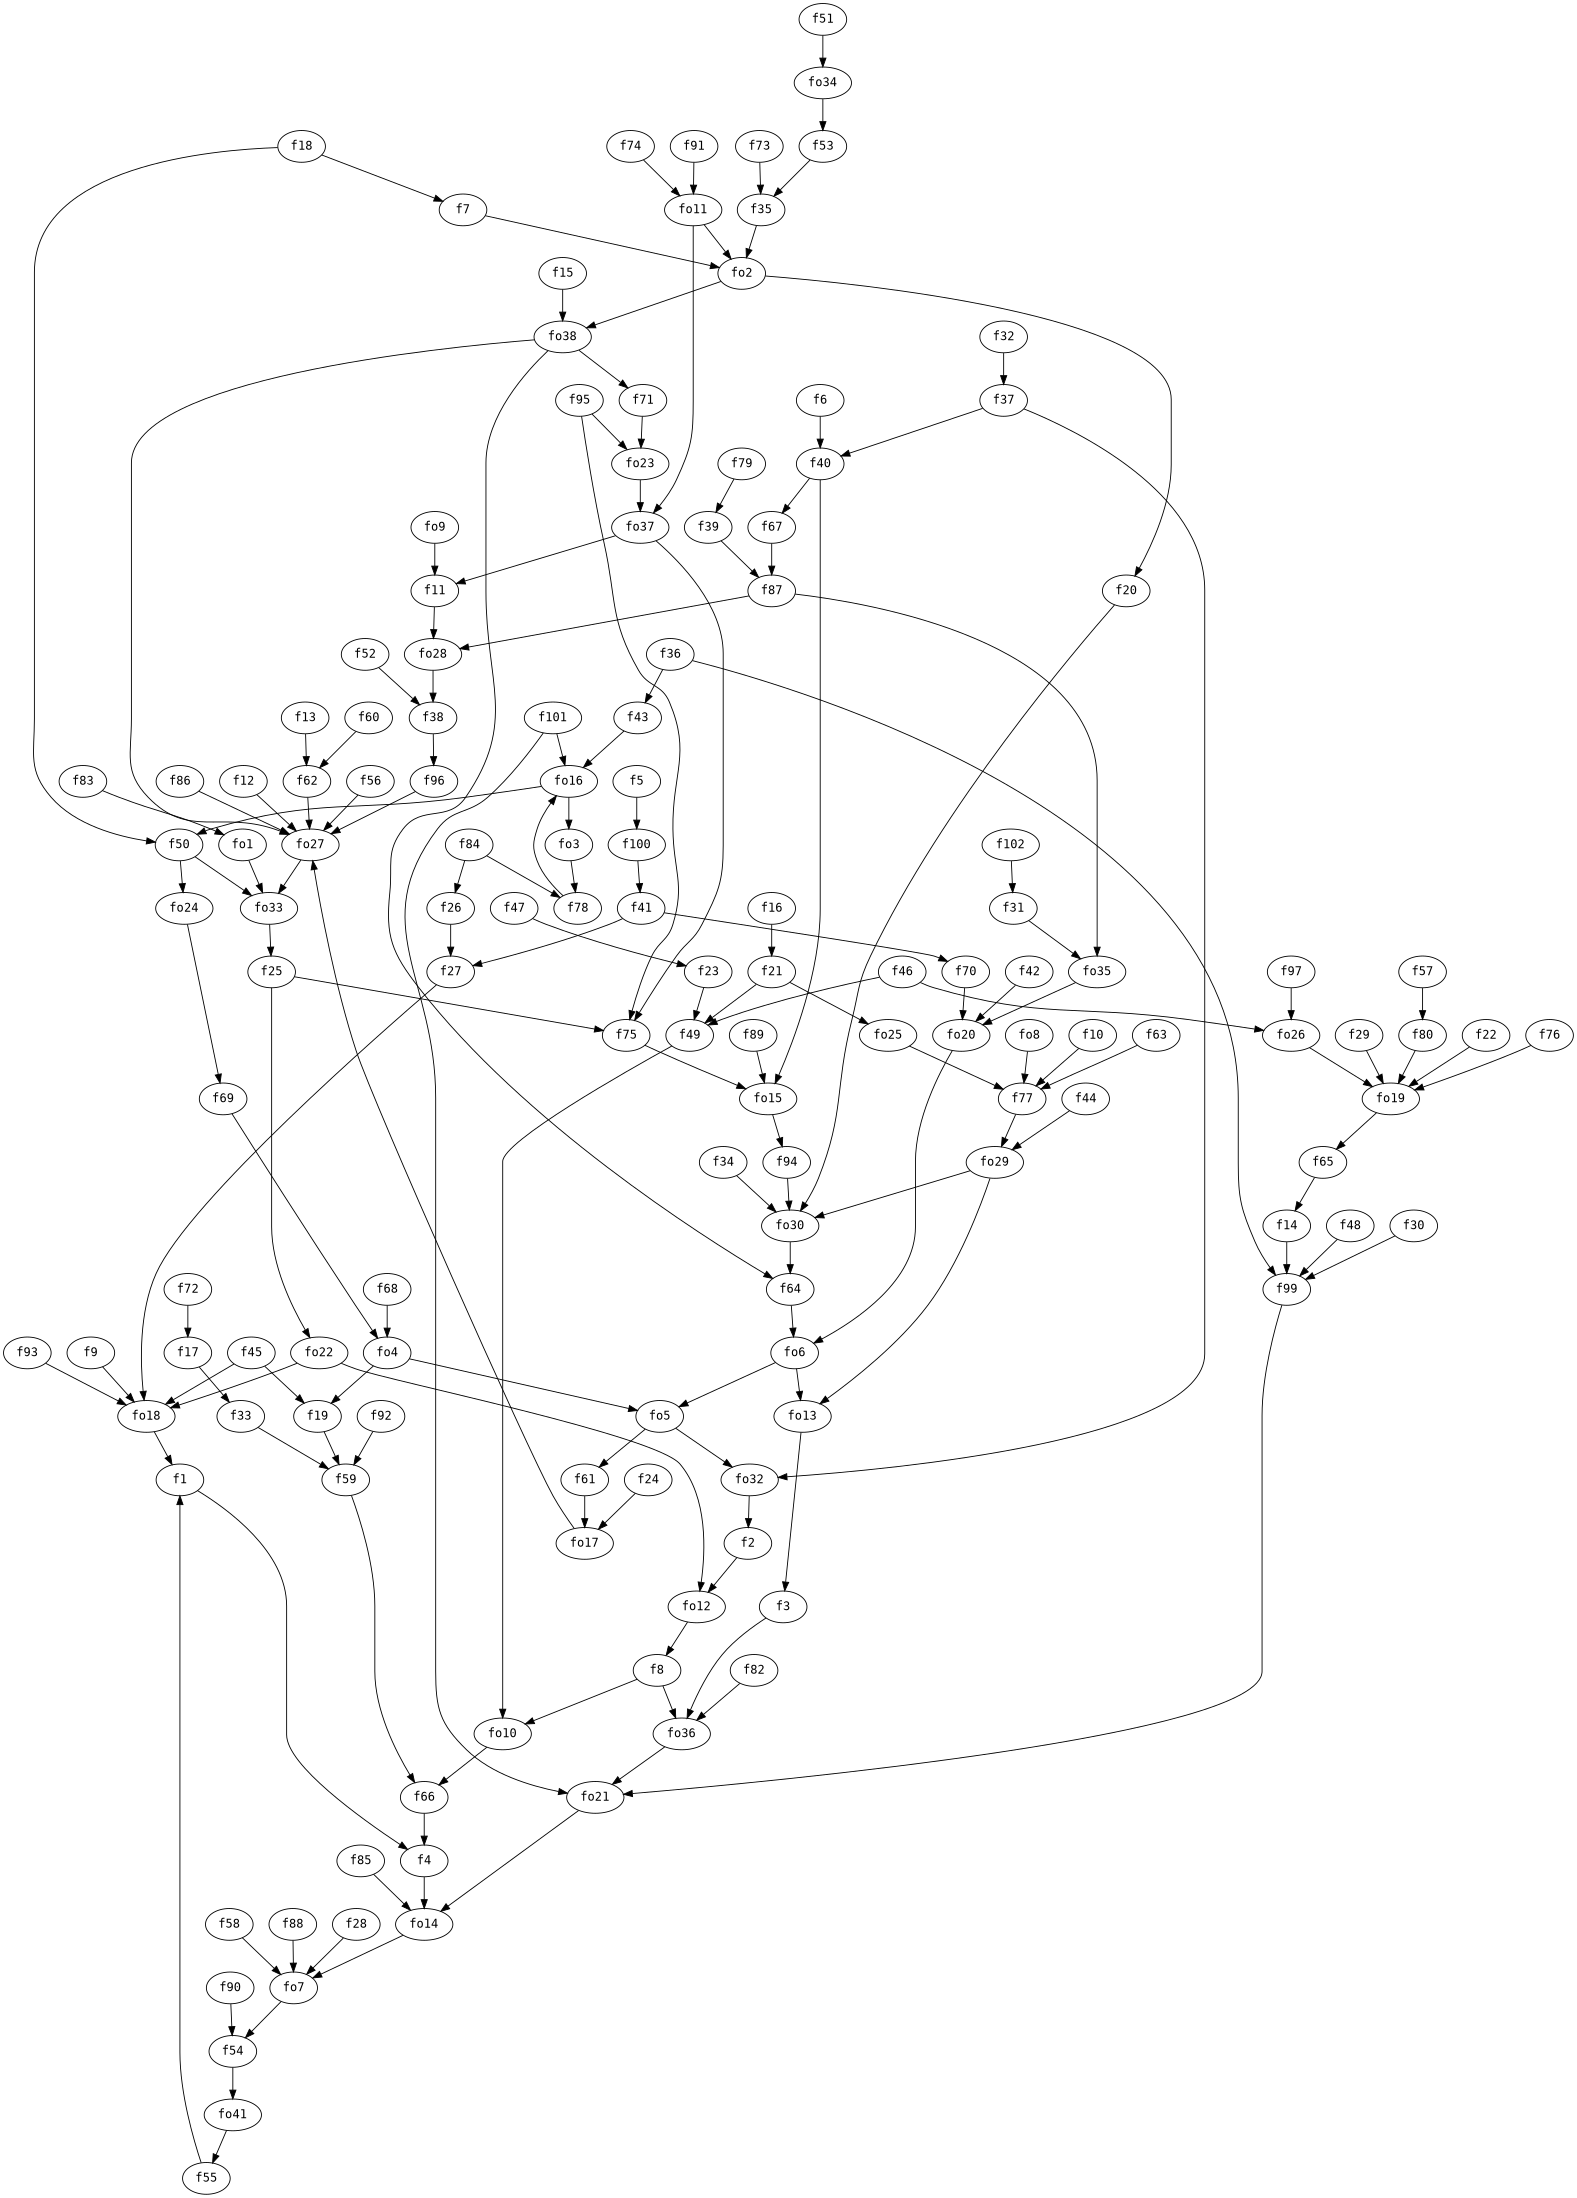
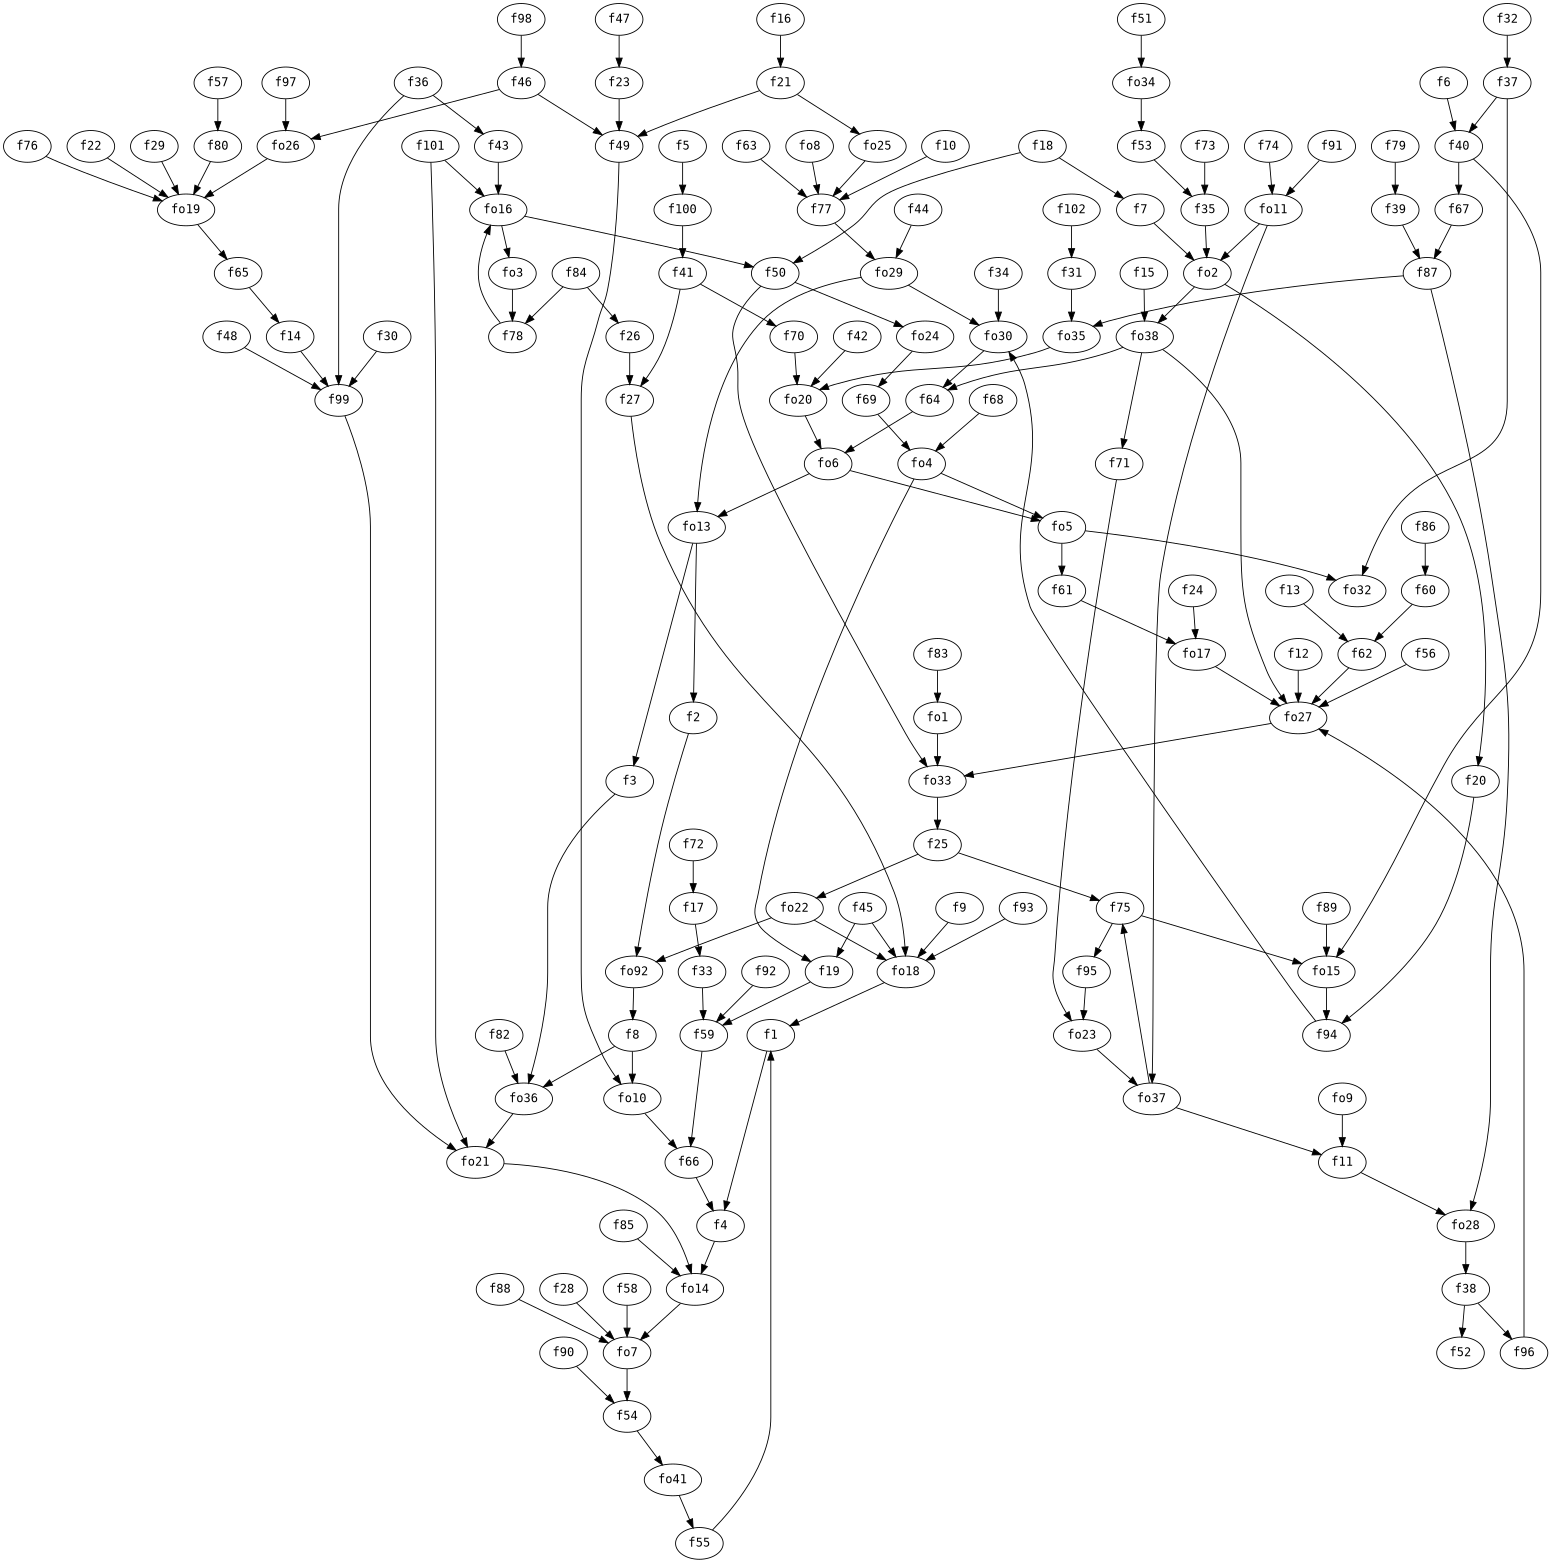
none -> (521, 19)
(396, 683) -> (1464, 1317)
(672, 709) -> (1105, 936)
(240, 811) -> (1425, 555)
(911, 881) -> (1437, 922)
(749, 1507) -> (695, 622)
(697, 1607) -> (634, 972)
